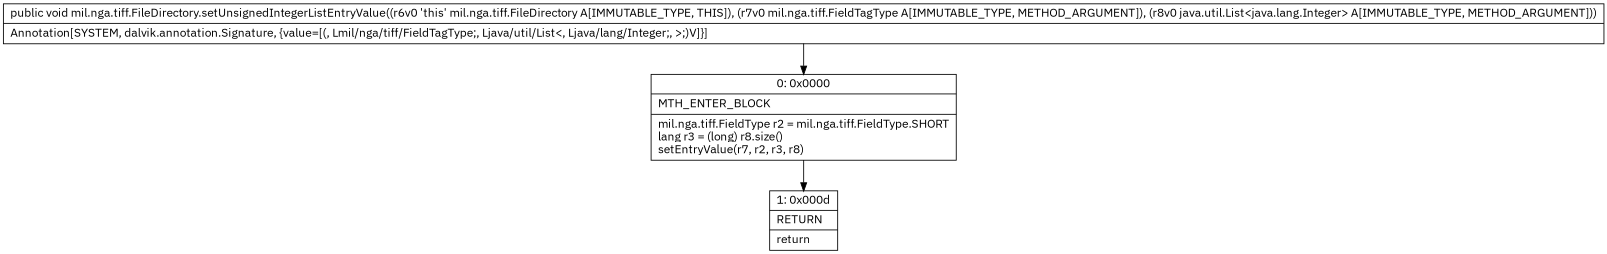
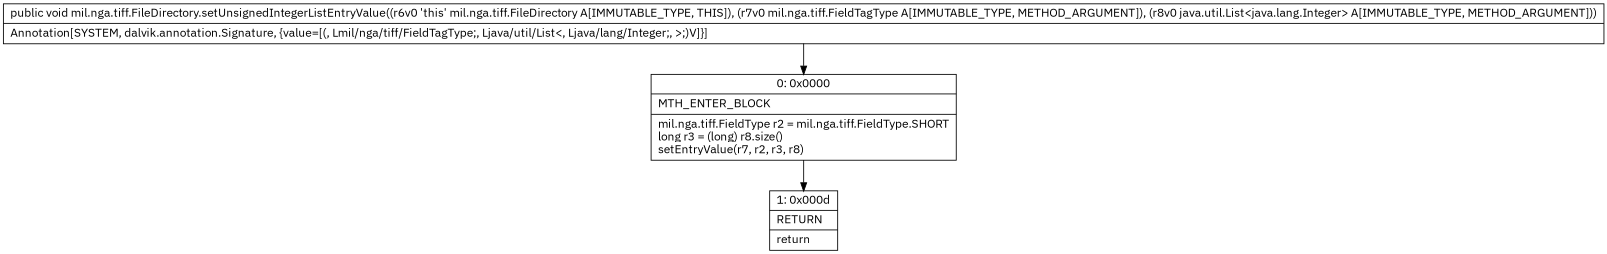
(721, 137) -> (721, 137)
